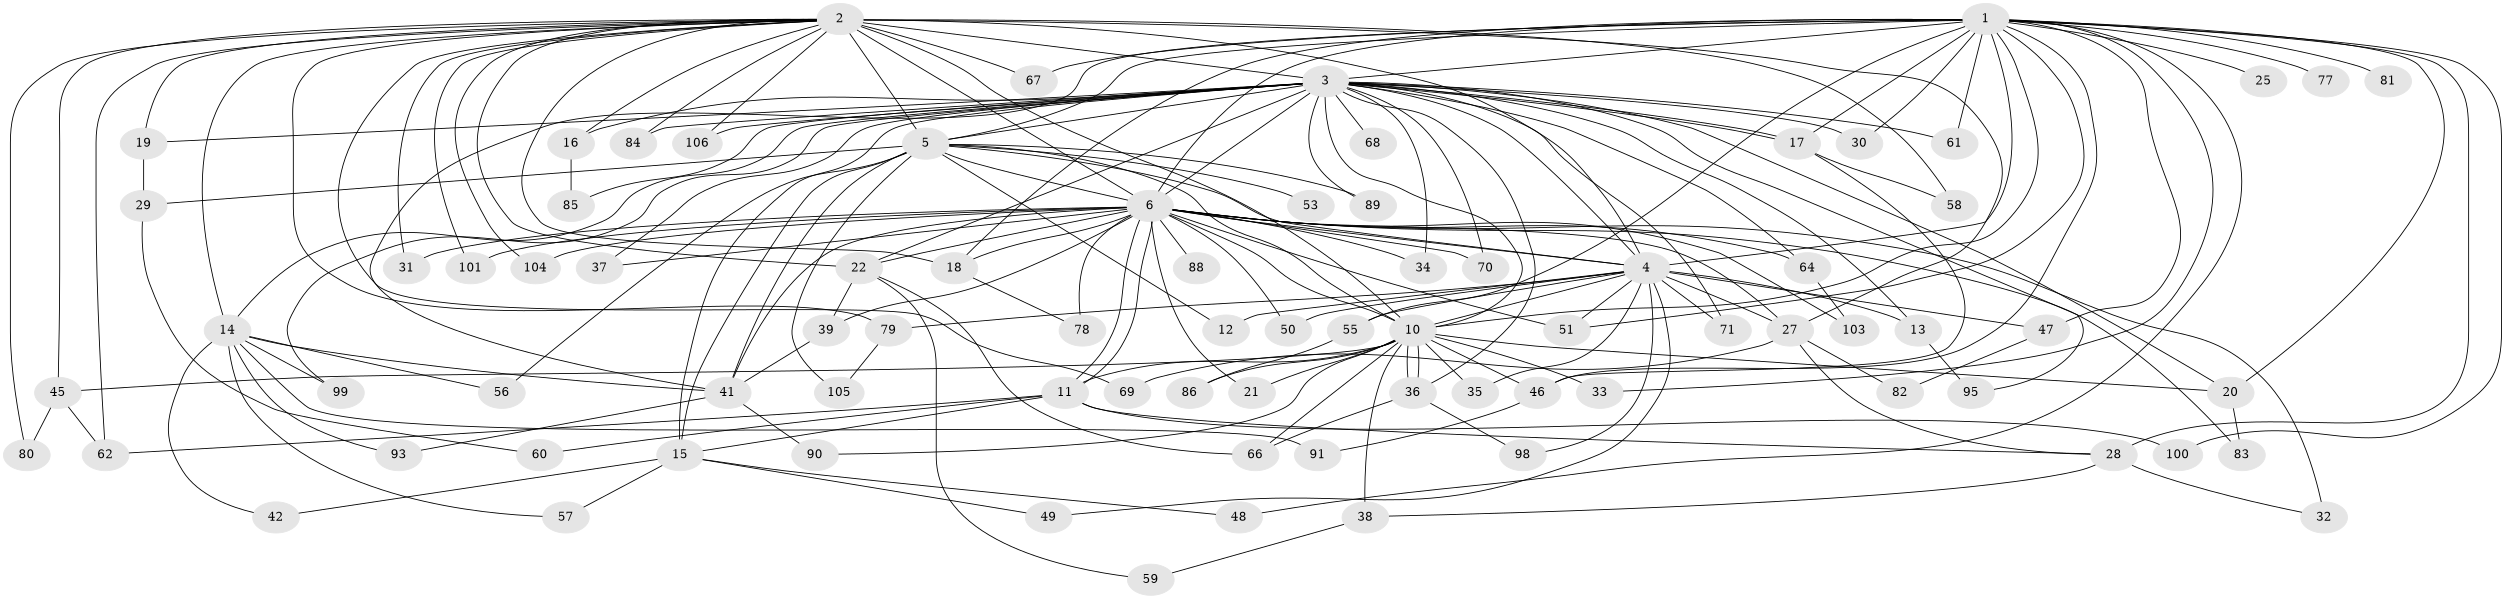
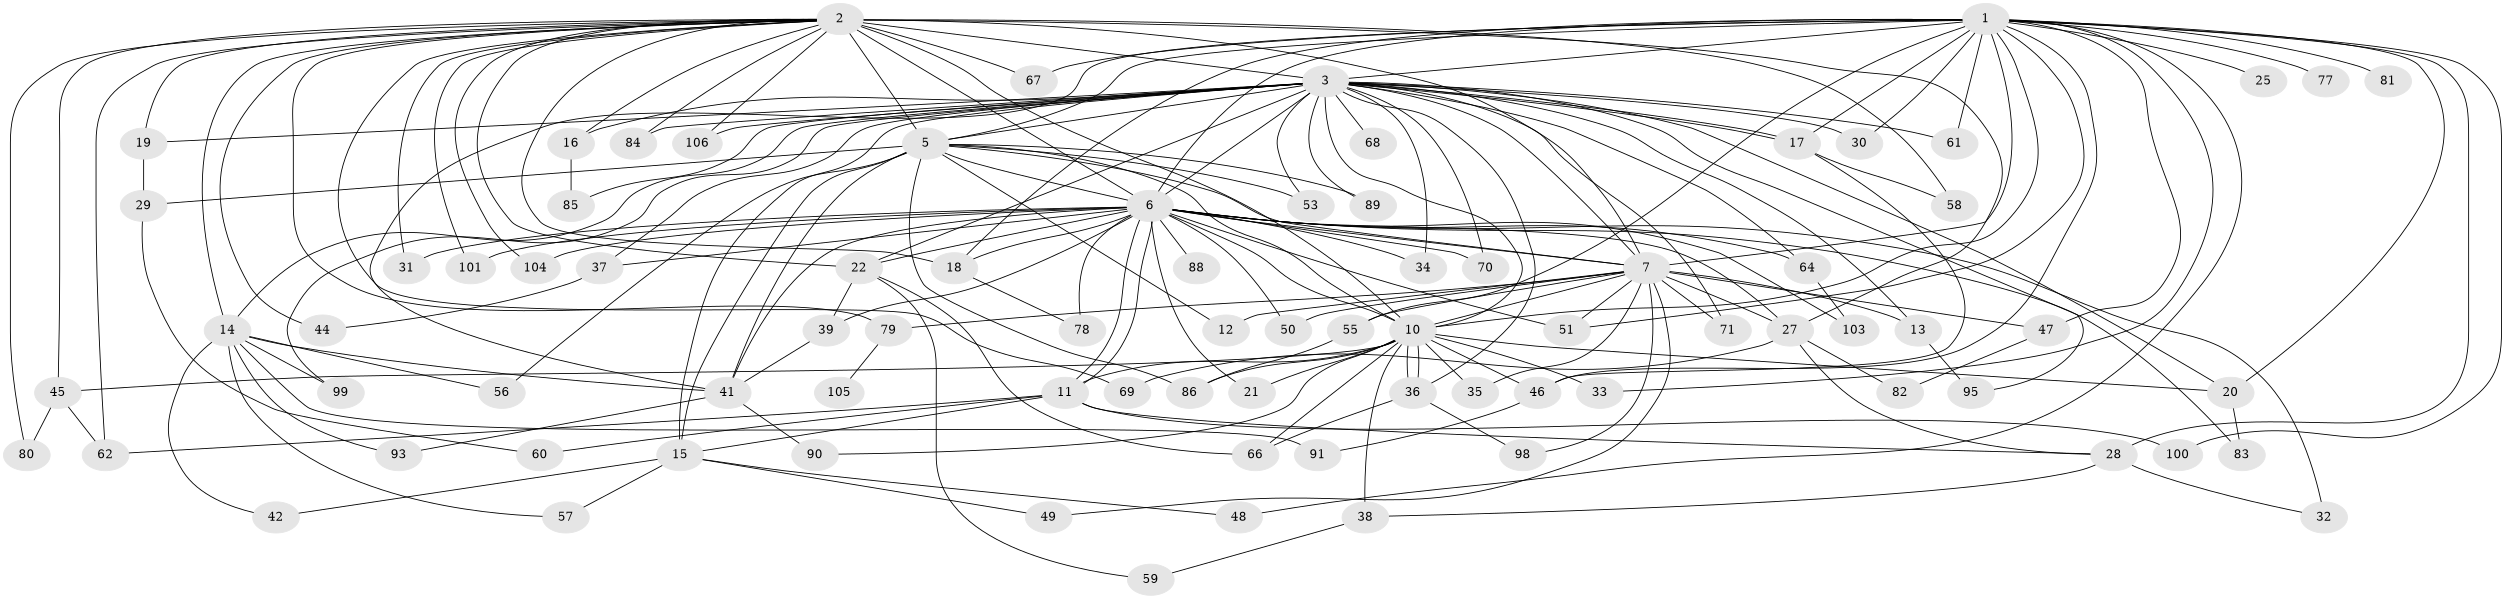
none -> (1277, 140)
(1647, 268) -> (1647, 268)
(813, 271) -> (975, 313)
none -> (323, 331)
